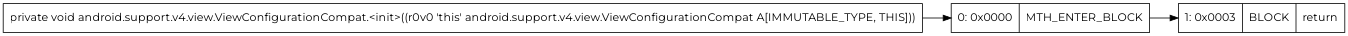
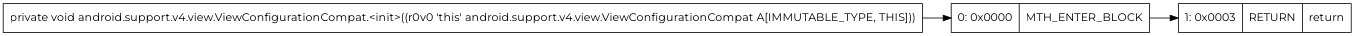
(1269, 18) -> (1272, 18)
